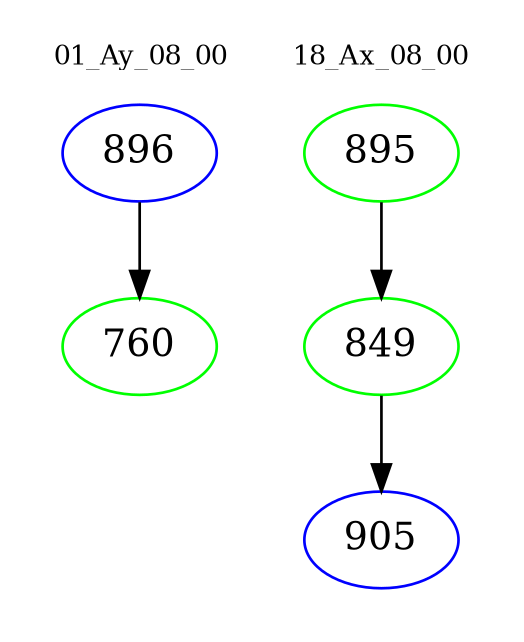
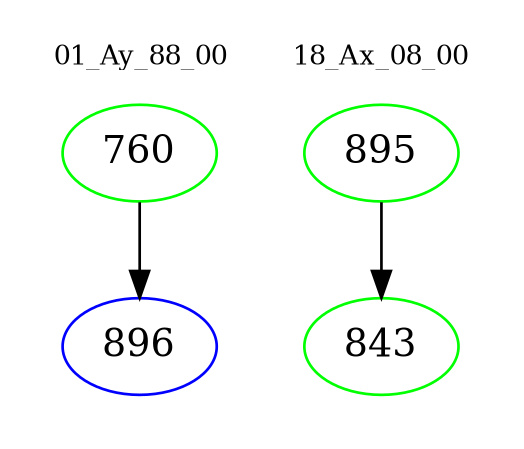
(141, 58) -> (141, 58)
(140, 237) -> (140, 237)
(381, 347) -> (381, 347)
(381, 540) -> none
